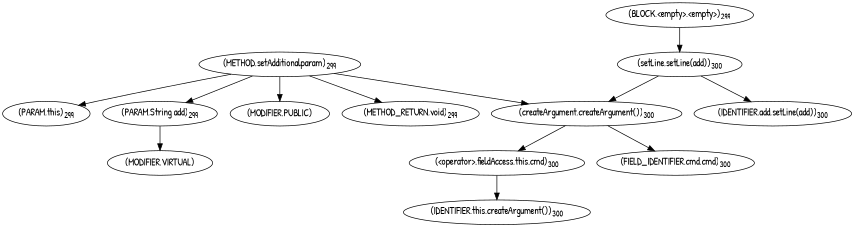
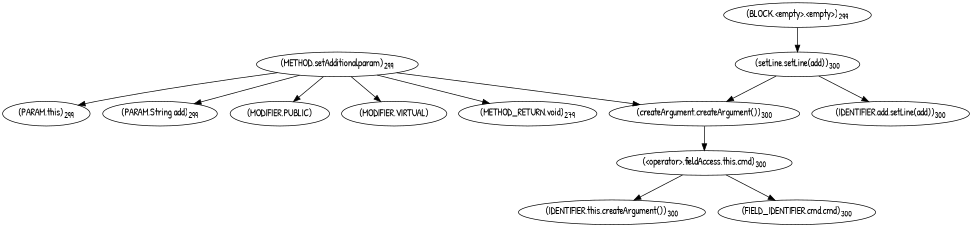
(453, 113) -> (570, 113)
(160, 135) -> (363, 87)
(628, 137) -> (748, 186)
